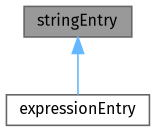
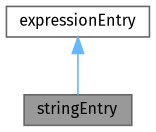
(78, 74) -> (78, 74)
